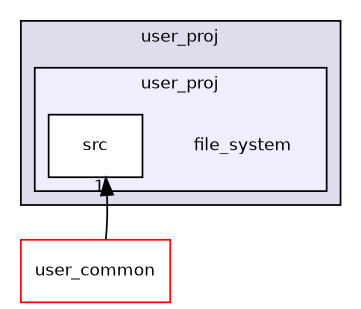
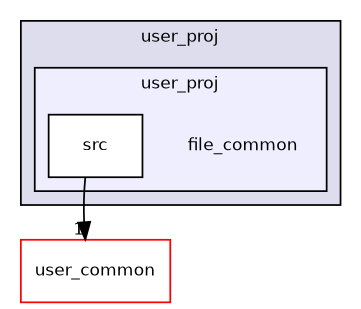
(243, 146) -> (243, 146)
(107, 217) -> (84, 200)
